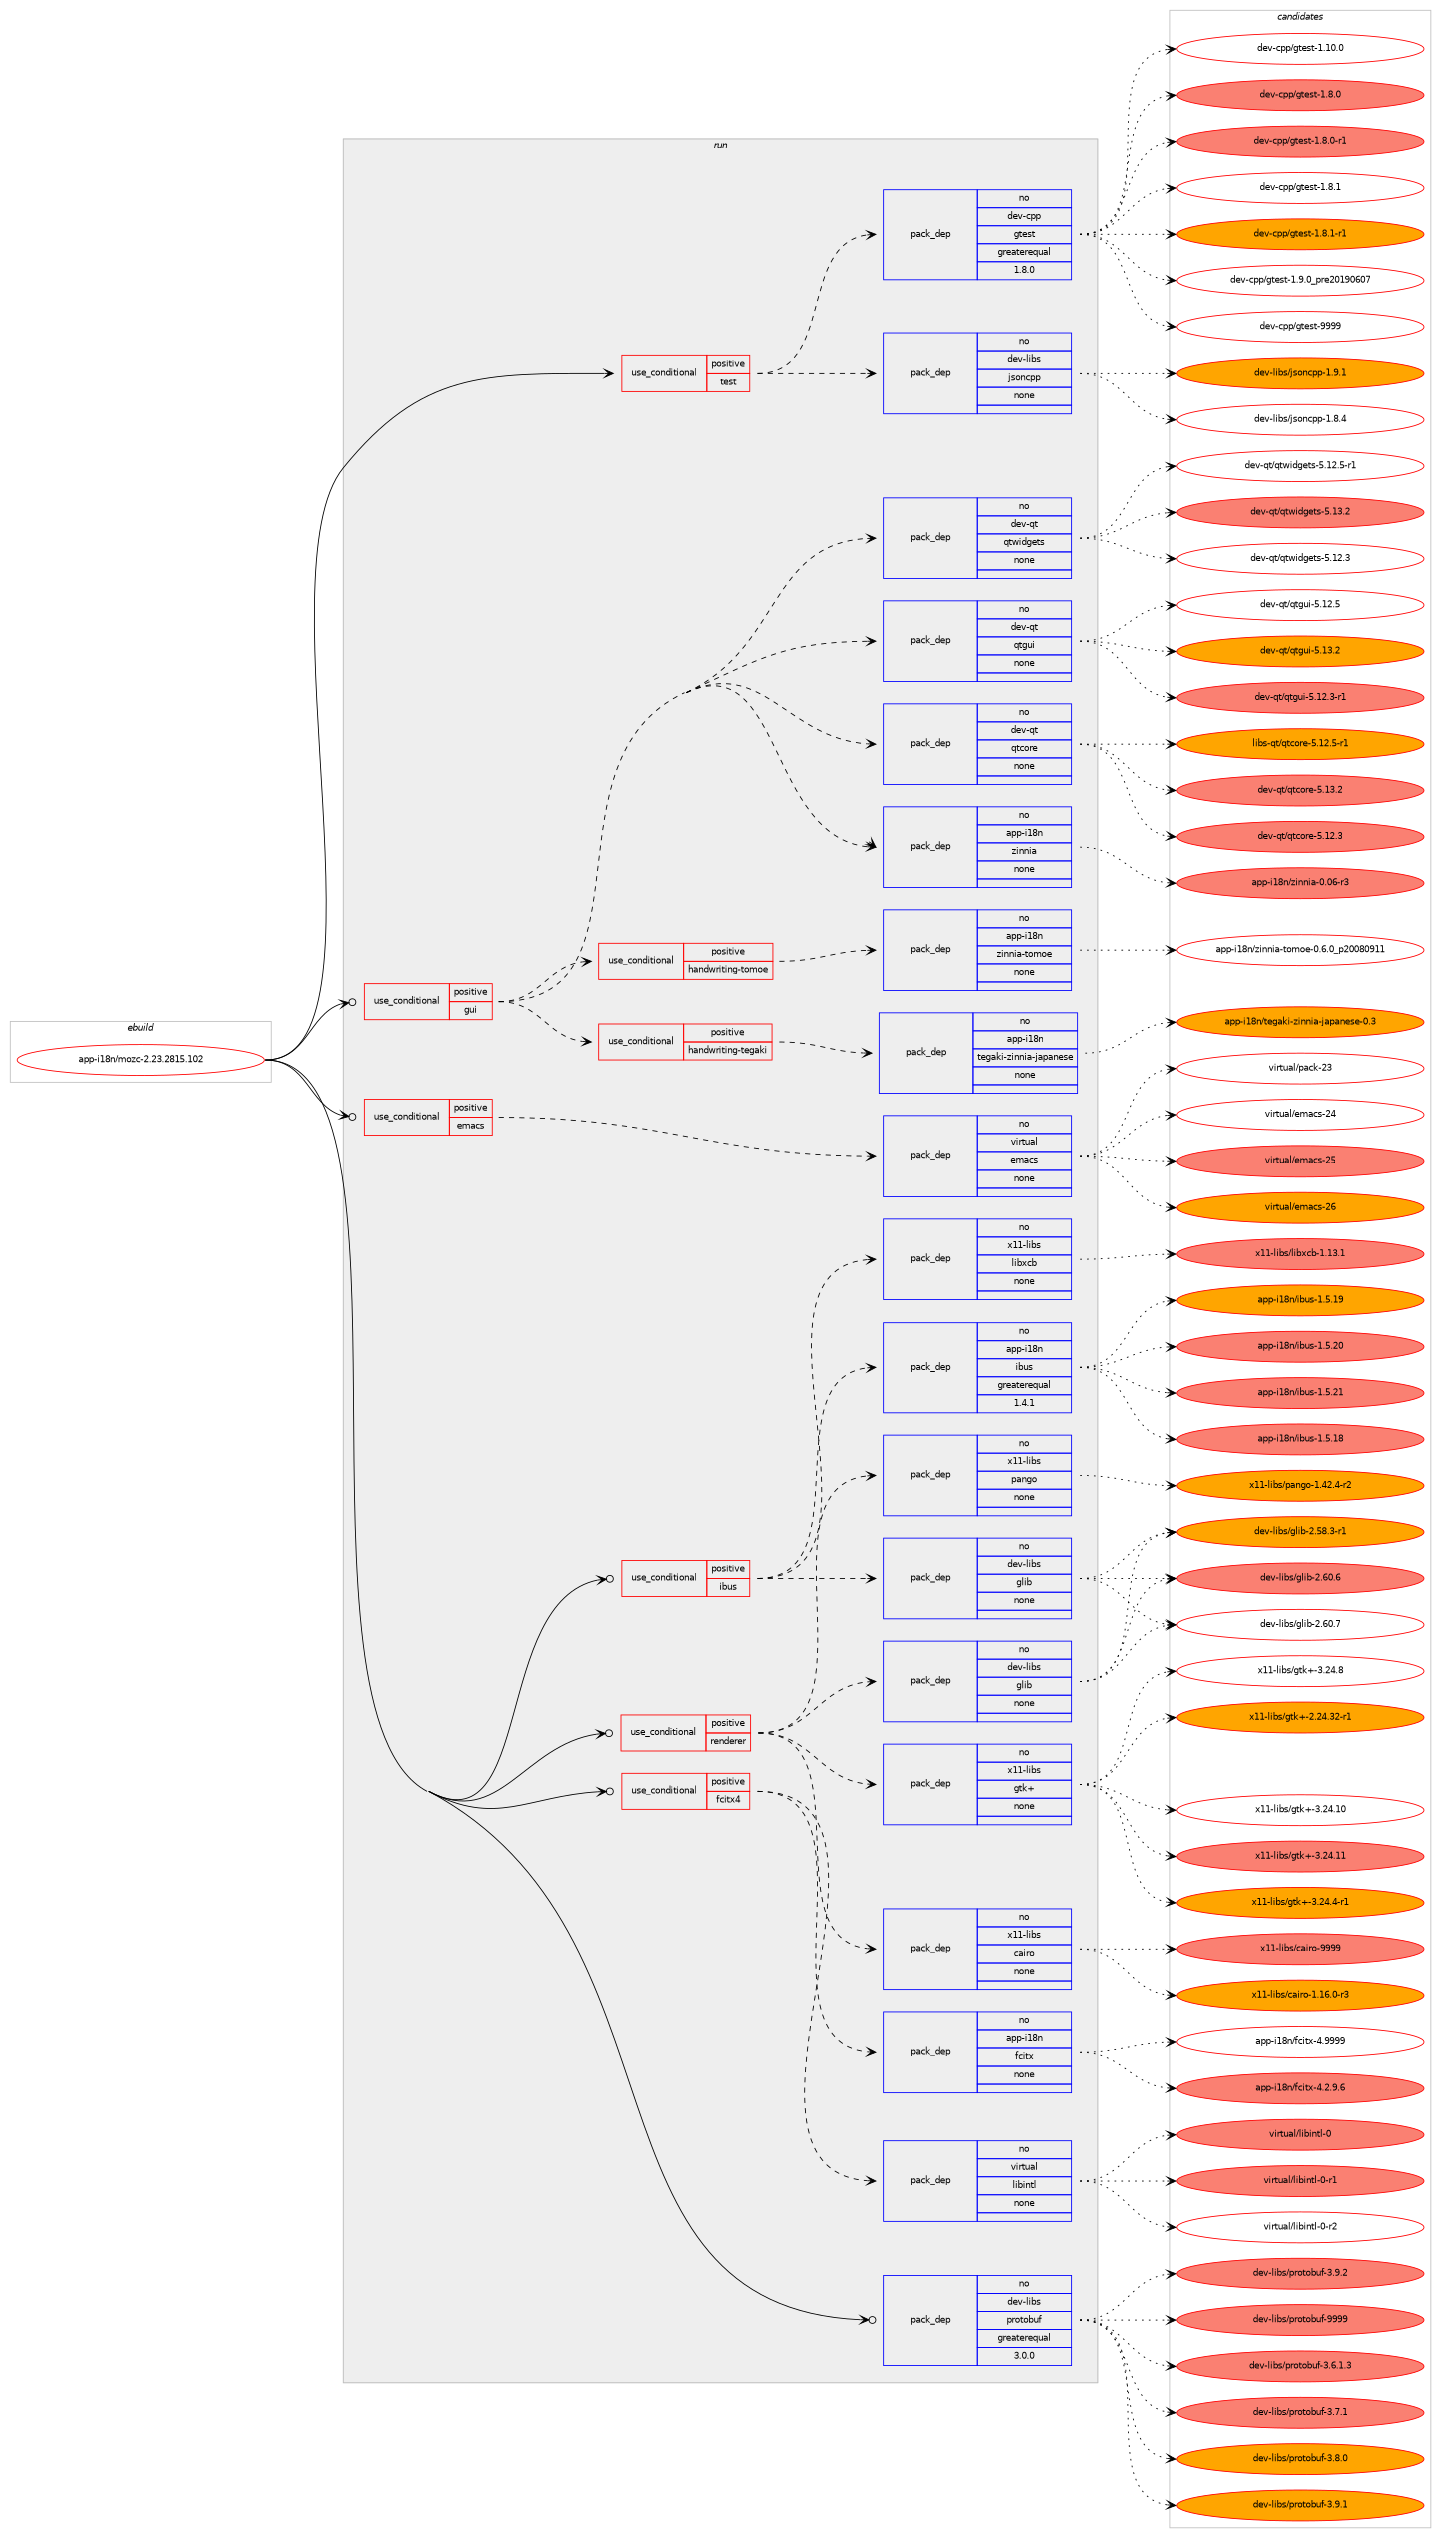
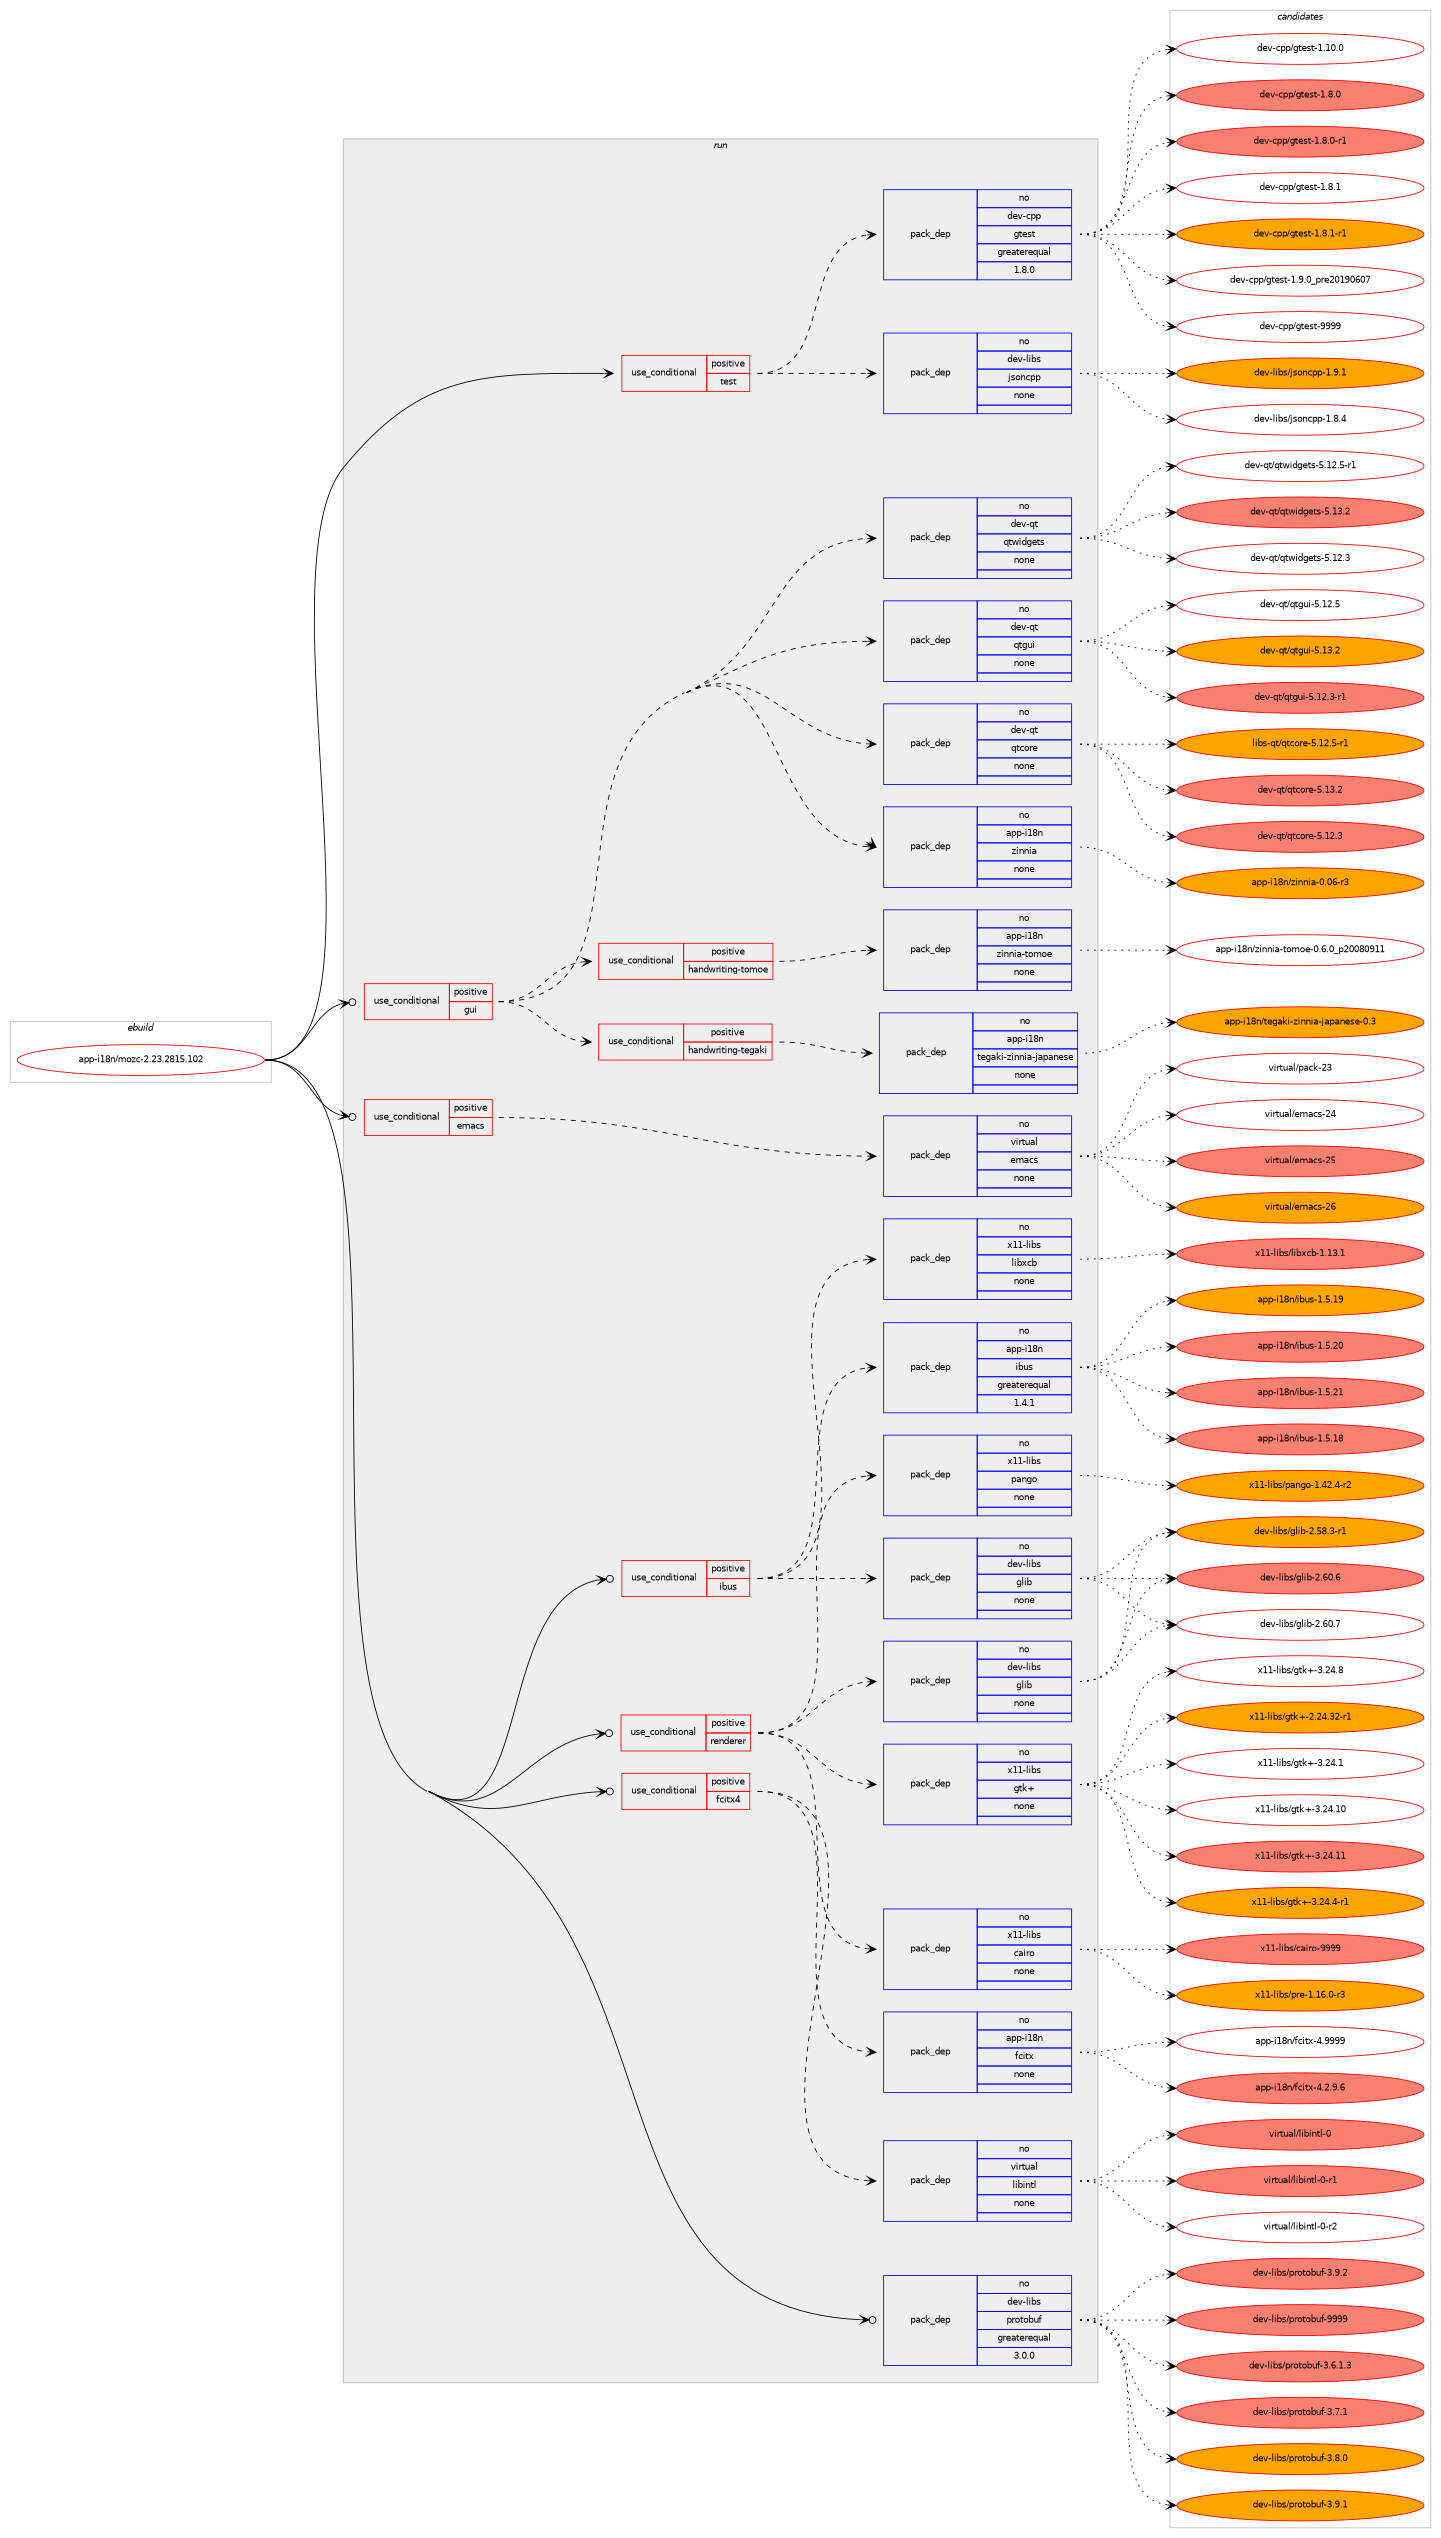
(1300, 883) -> (1300, 883)
none -> (1300, 1764)
(1300, 1996) -> (1300, 1996)
